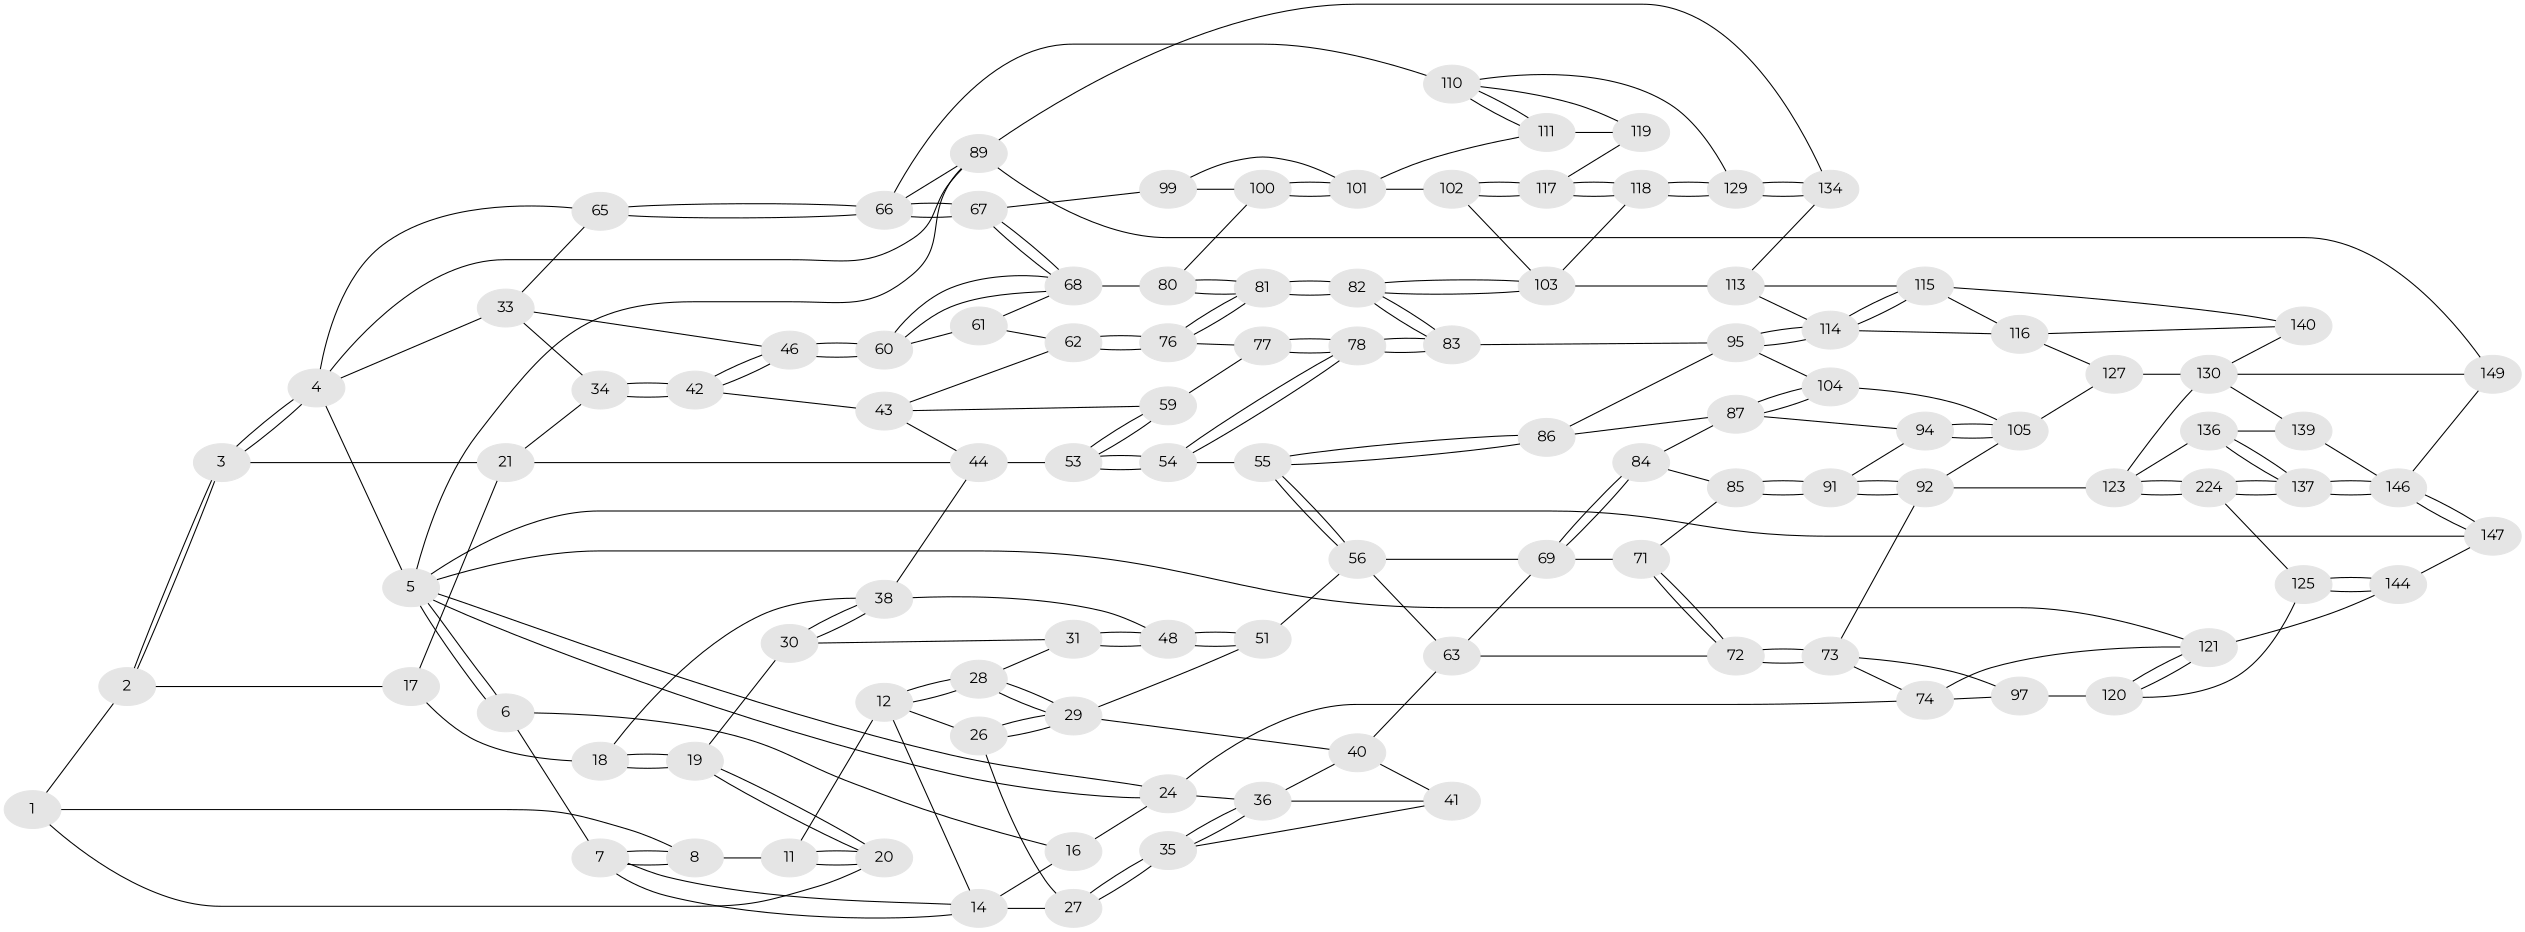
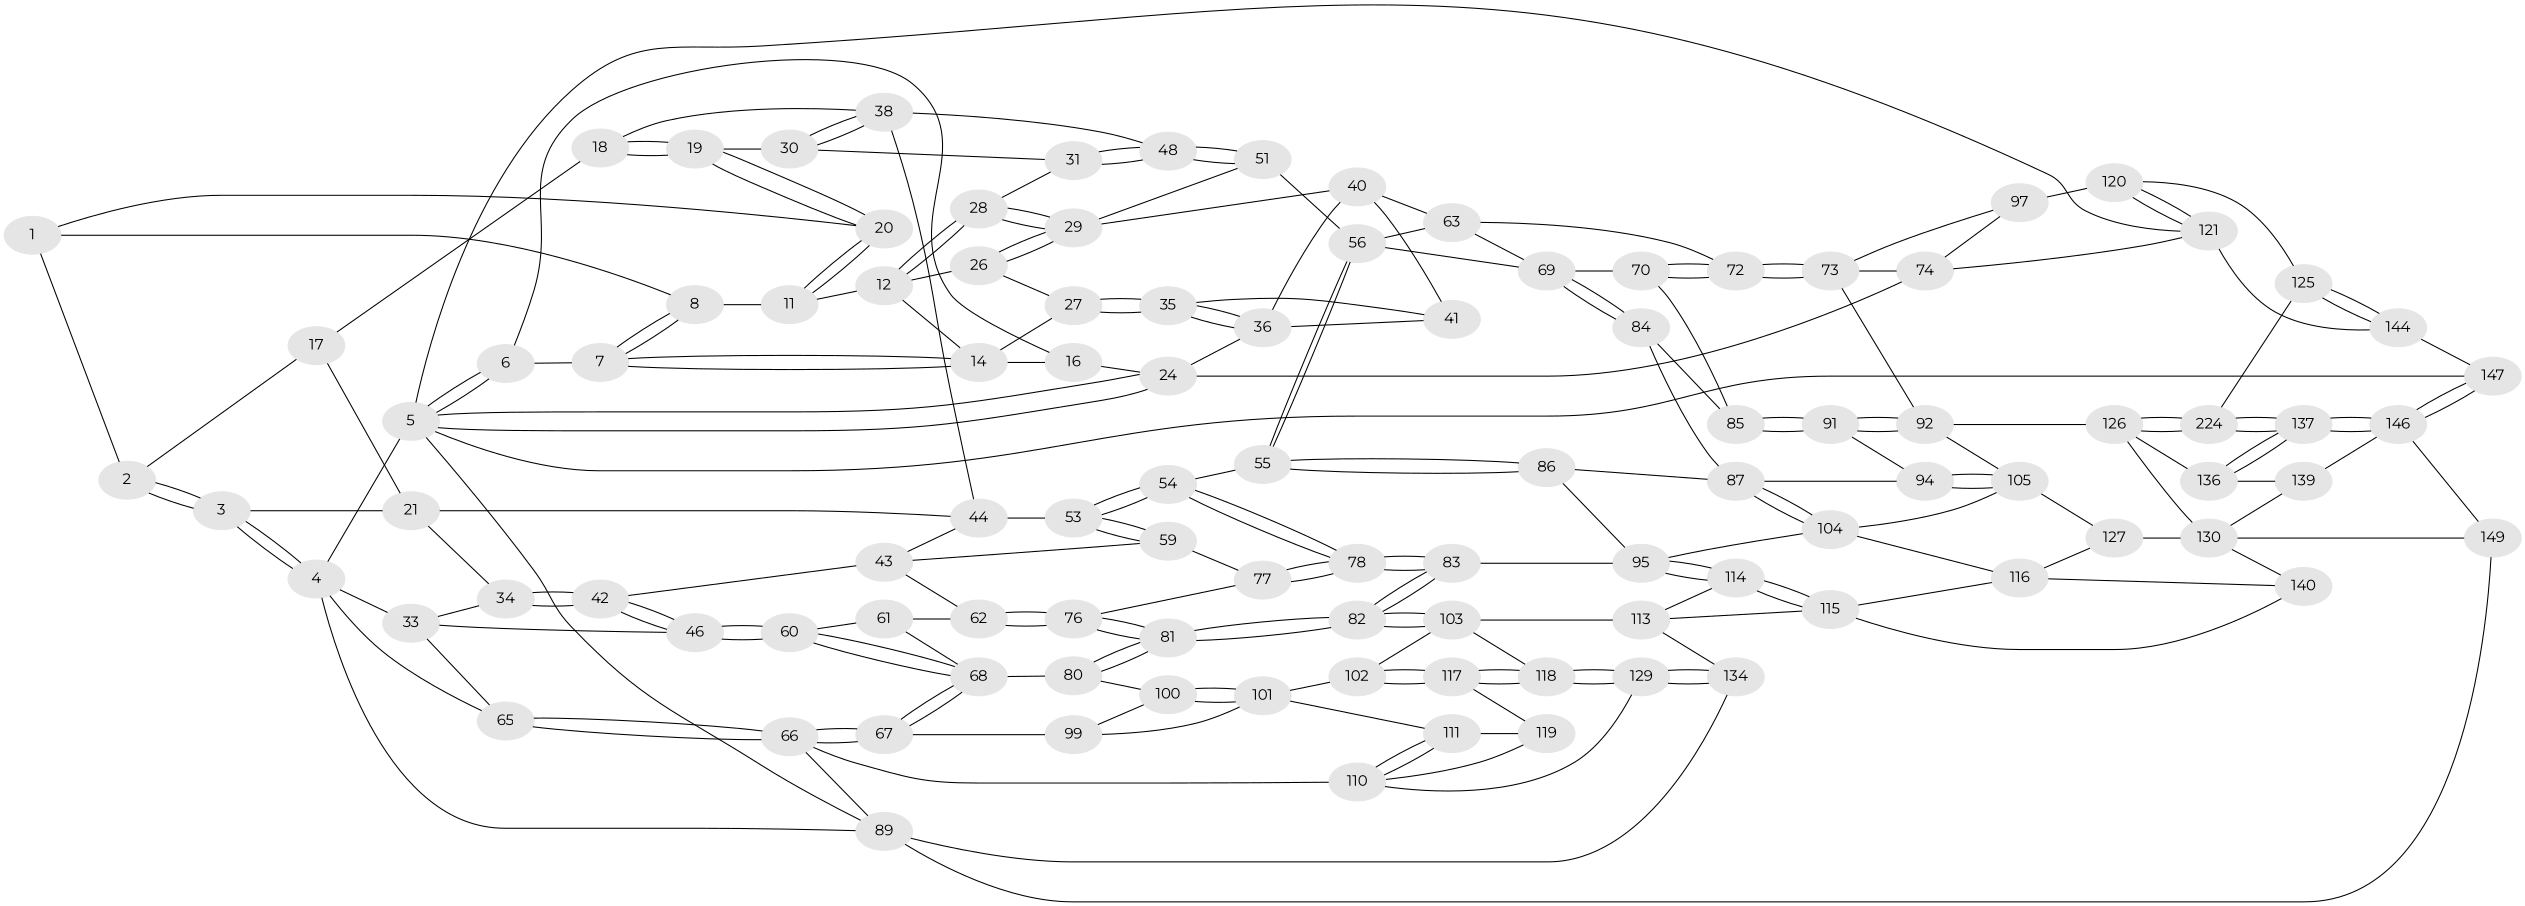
(1925, 332) -> (1925, 554)
(2114, 488) -> (2114, 425)
(1641, 559) -> (1641, 271)
